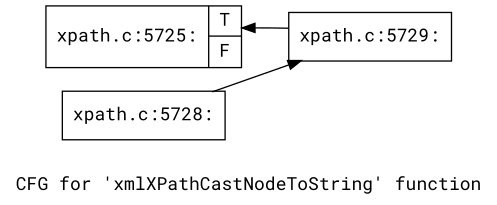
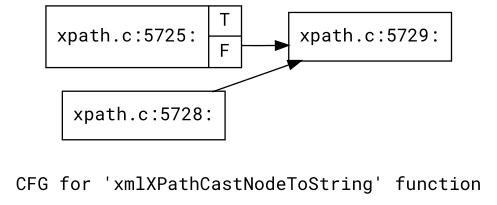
(272, 28) -> (259, 46)
